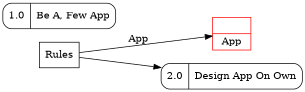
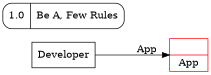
(73, 16) -> (77, 16)
(59, 55) -> (64, 55)
(232, 76) -> none
